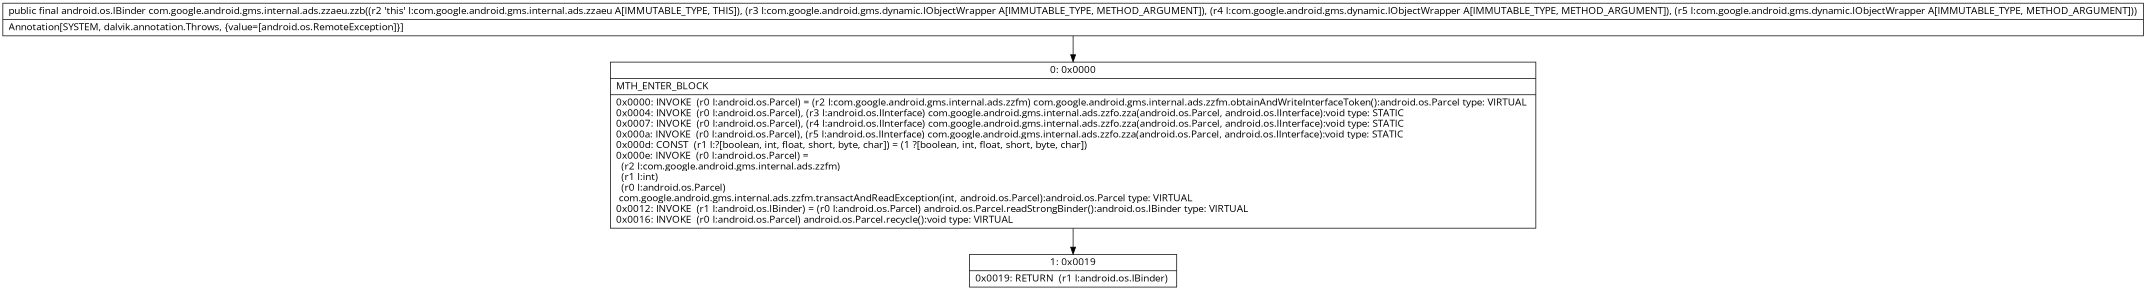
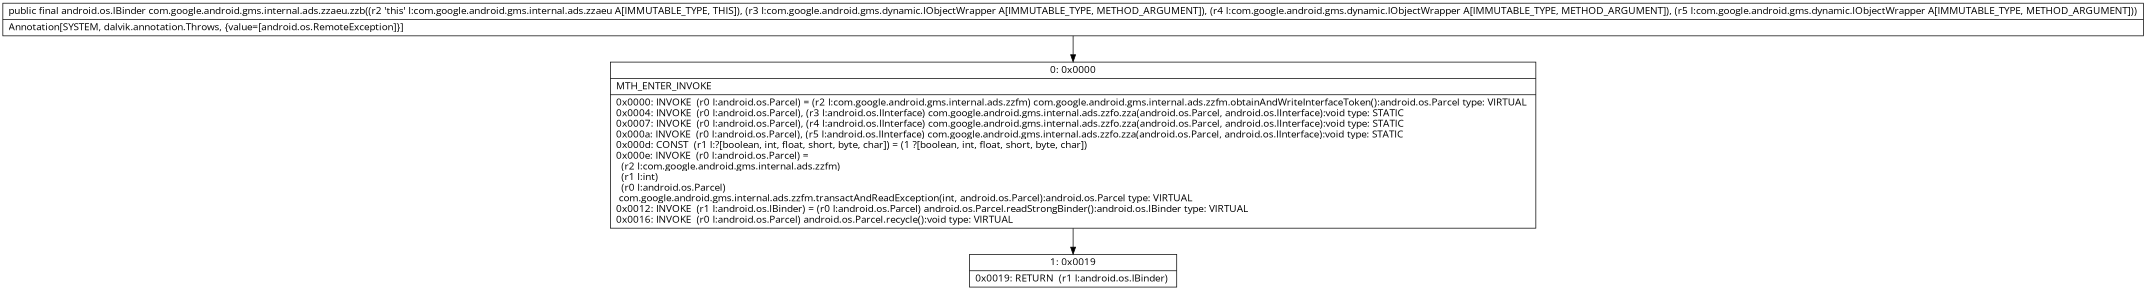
(662, 86) -> (664, 86)
